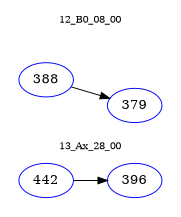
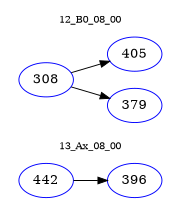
none -> (135, 54)
(46, 80) -> (46, 80)
(90, 147) -> (90, 147)
